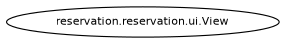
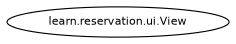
(143, 22) -> (118, 22)
